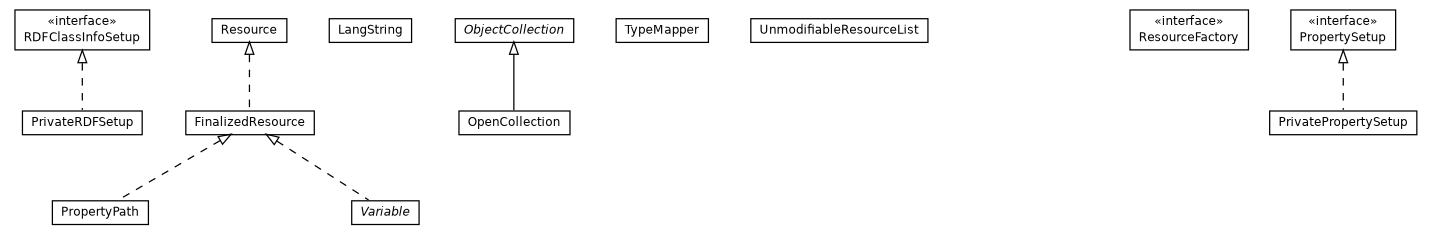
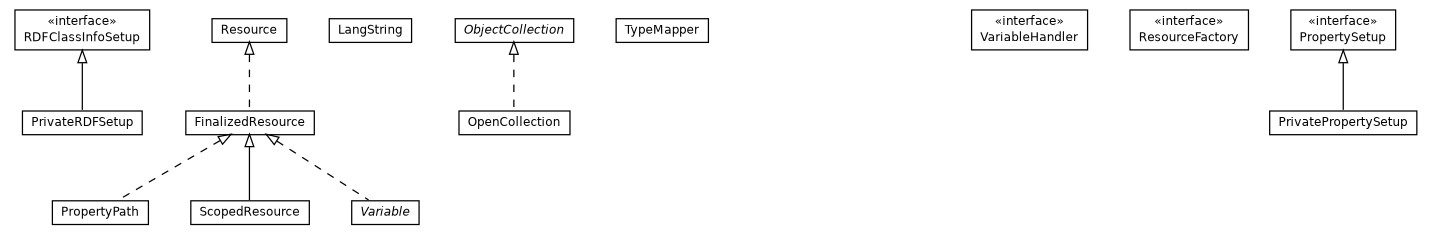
(839, 30) -> none
none -> (1029, 30)
(514, 83) -> (514, 83)
(82, 87) -> (82, 87)
(1343, 87) -> (1343, 87)
none -> (249, 212)
